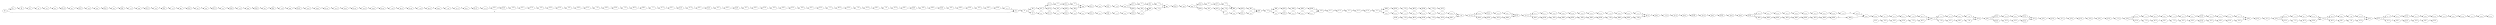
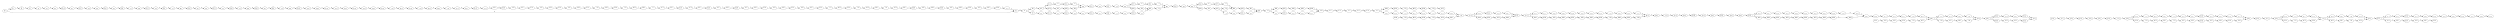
(2043, 19) -> none
